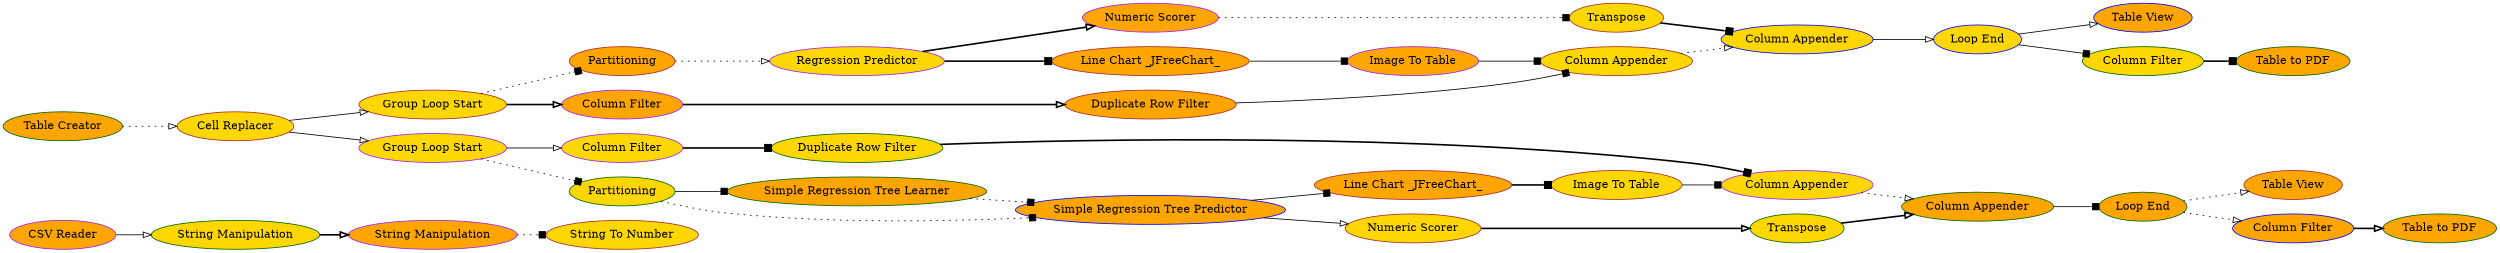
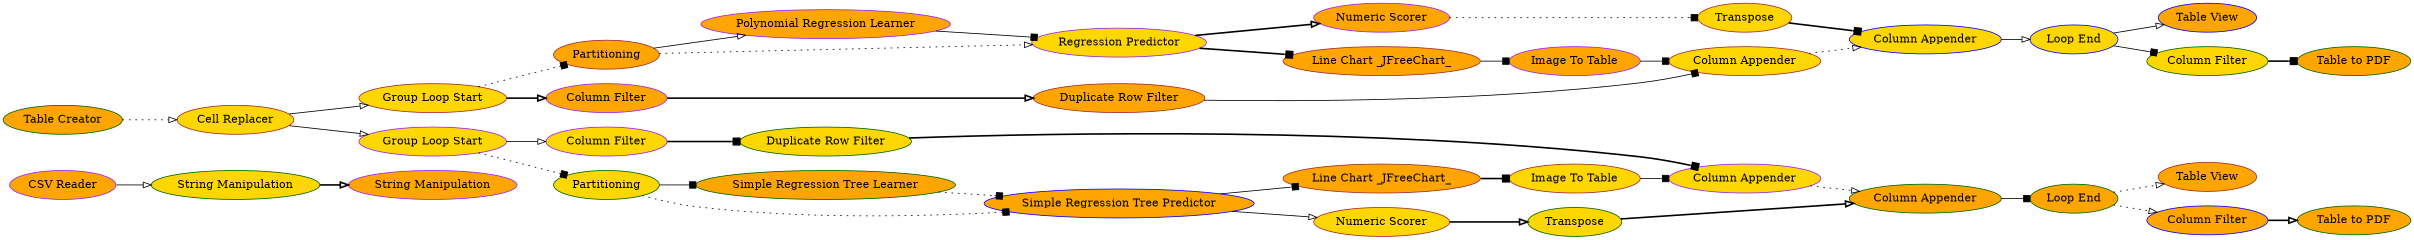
none -> (826, 24)
(622, 235) -> none
